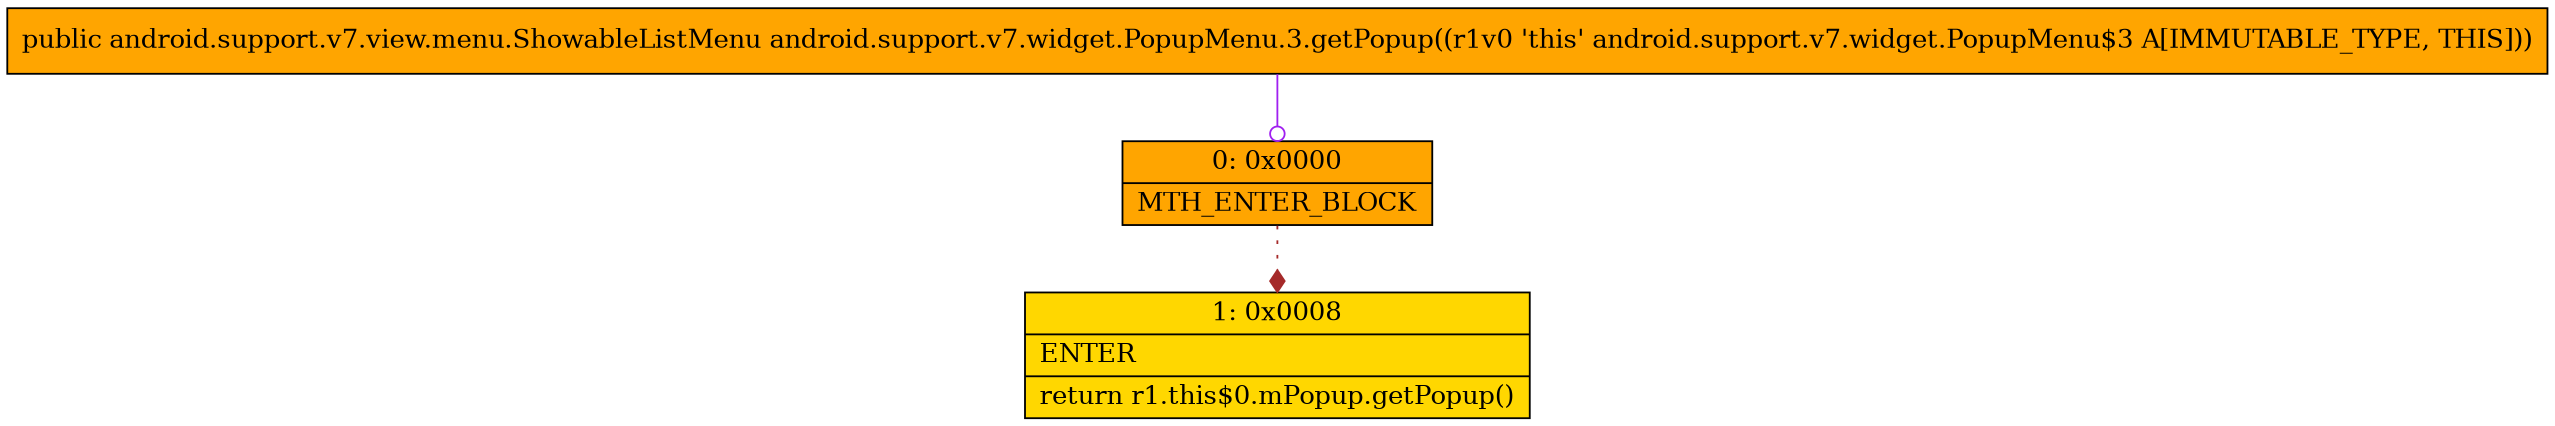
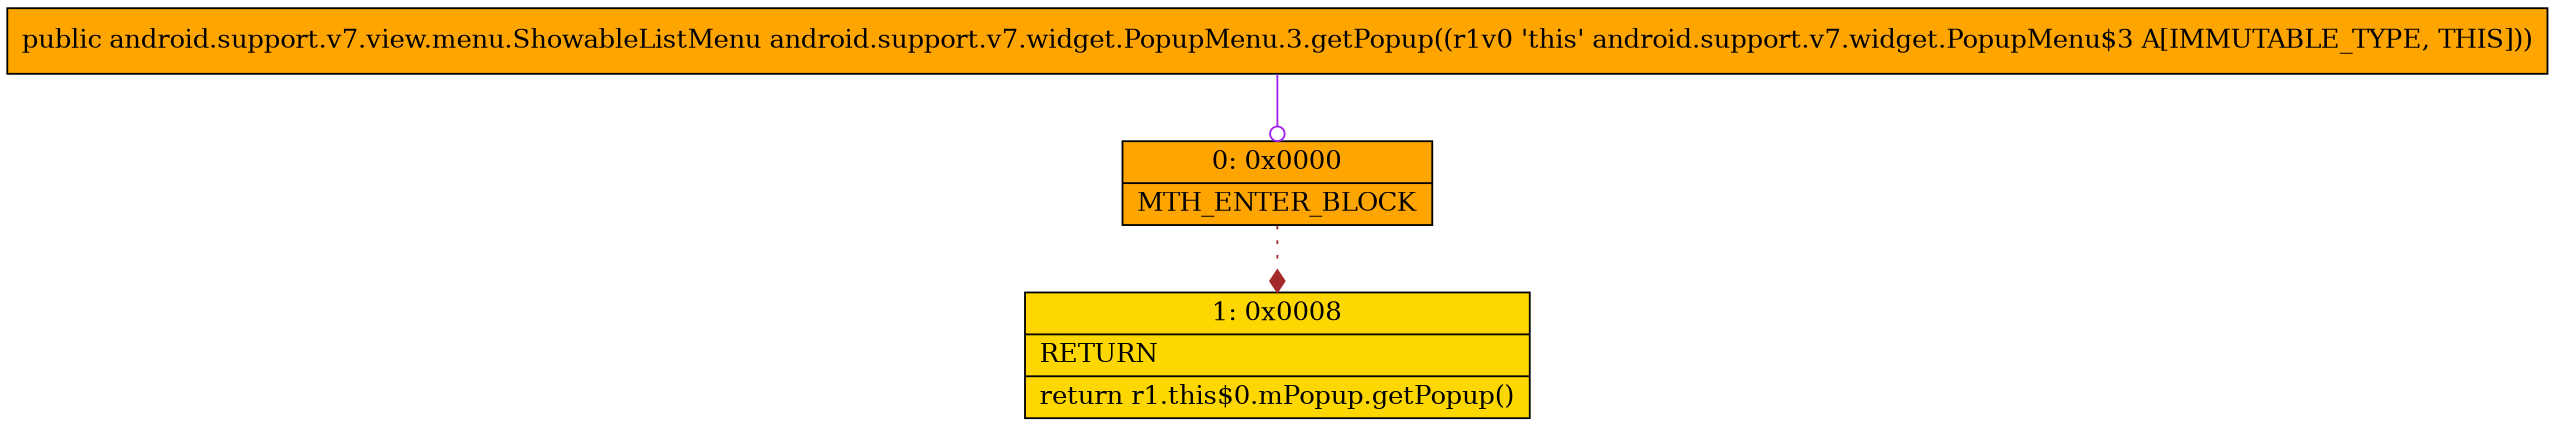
(1088, 354) -> (1099, 354)
